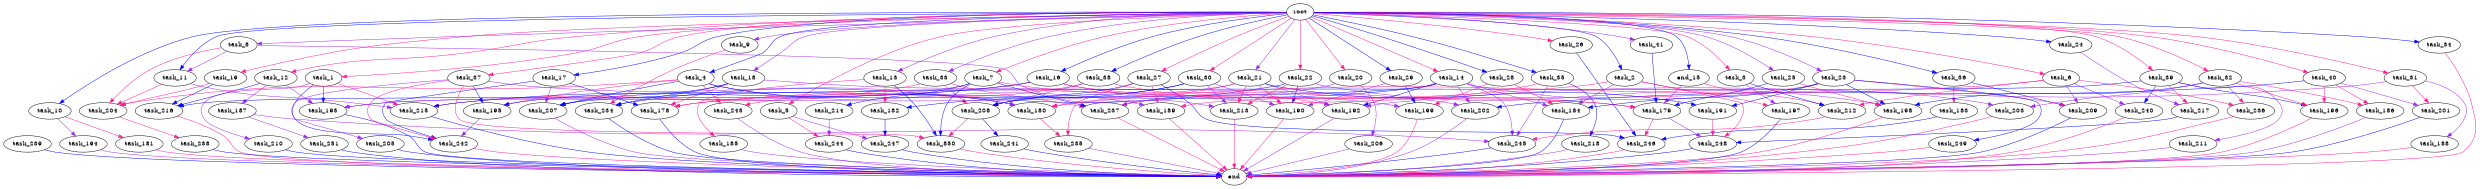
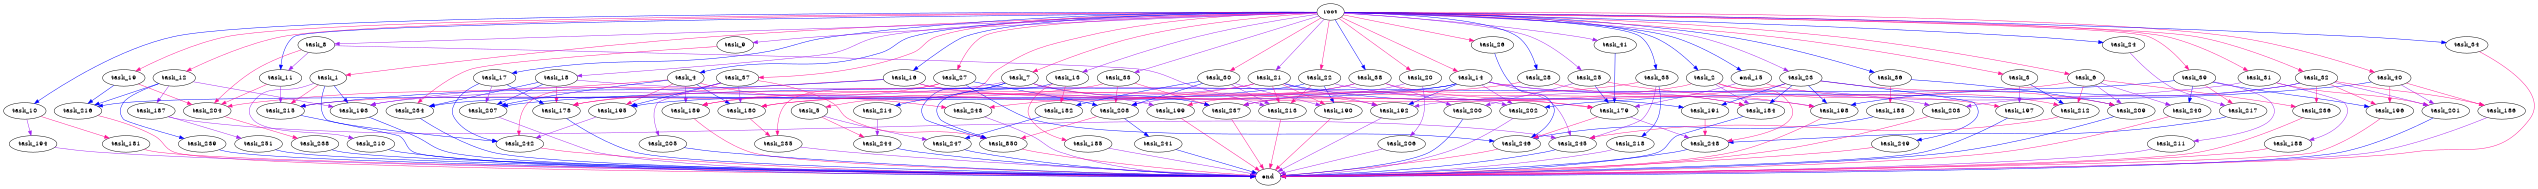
(1401, 78) -> none
none -> (2379, 93)
none -> (1468, 111)
none -> (124, 119)
